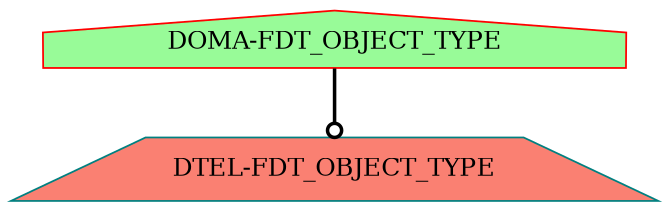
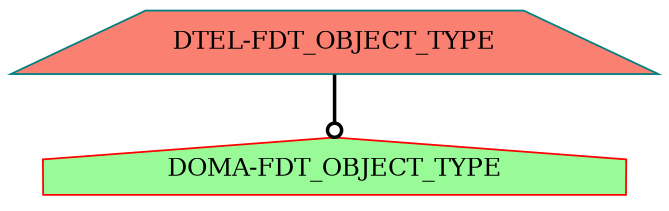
(335, 96) -> (335, 99)
